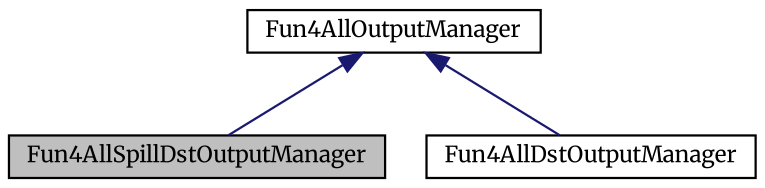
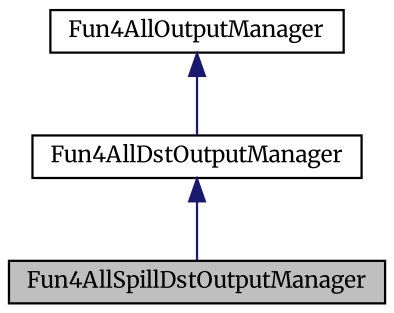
(286, 100) -> (197, 231)
